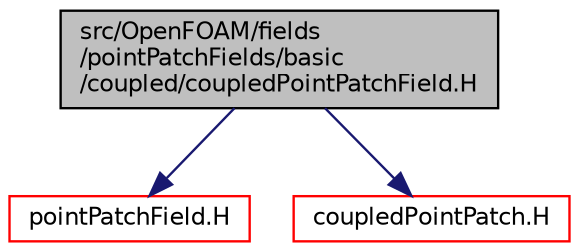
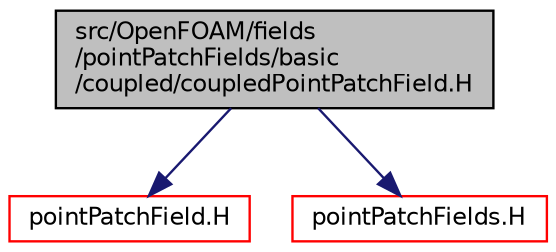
(432, 219) -> (420, 219)
